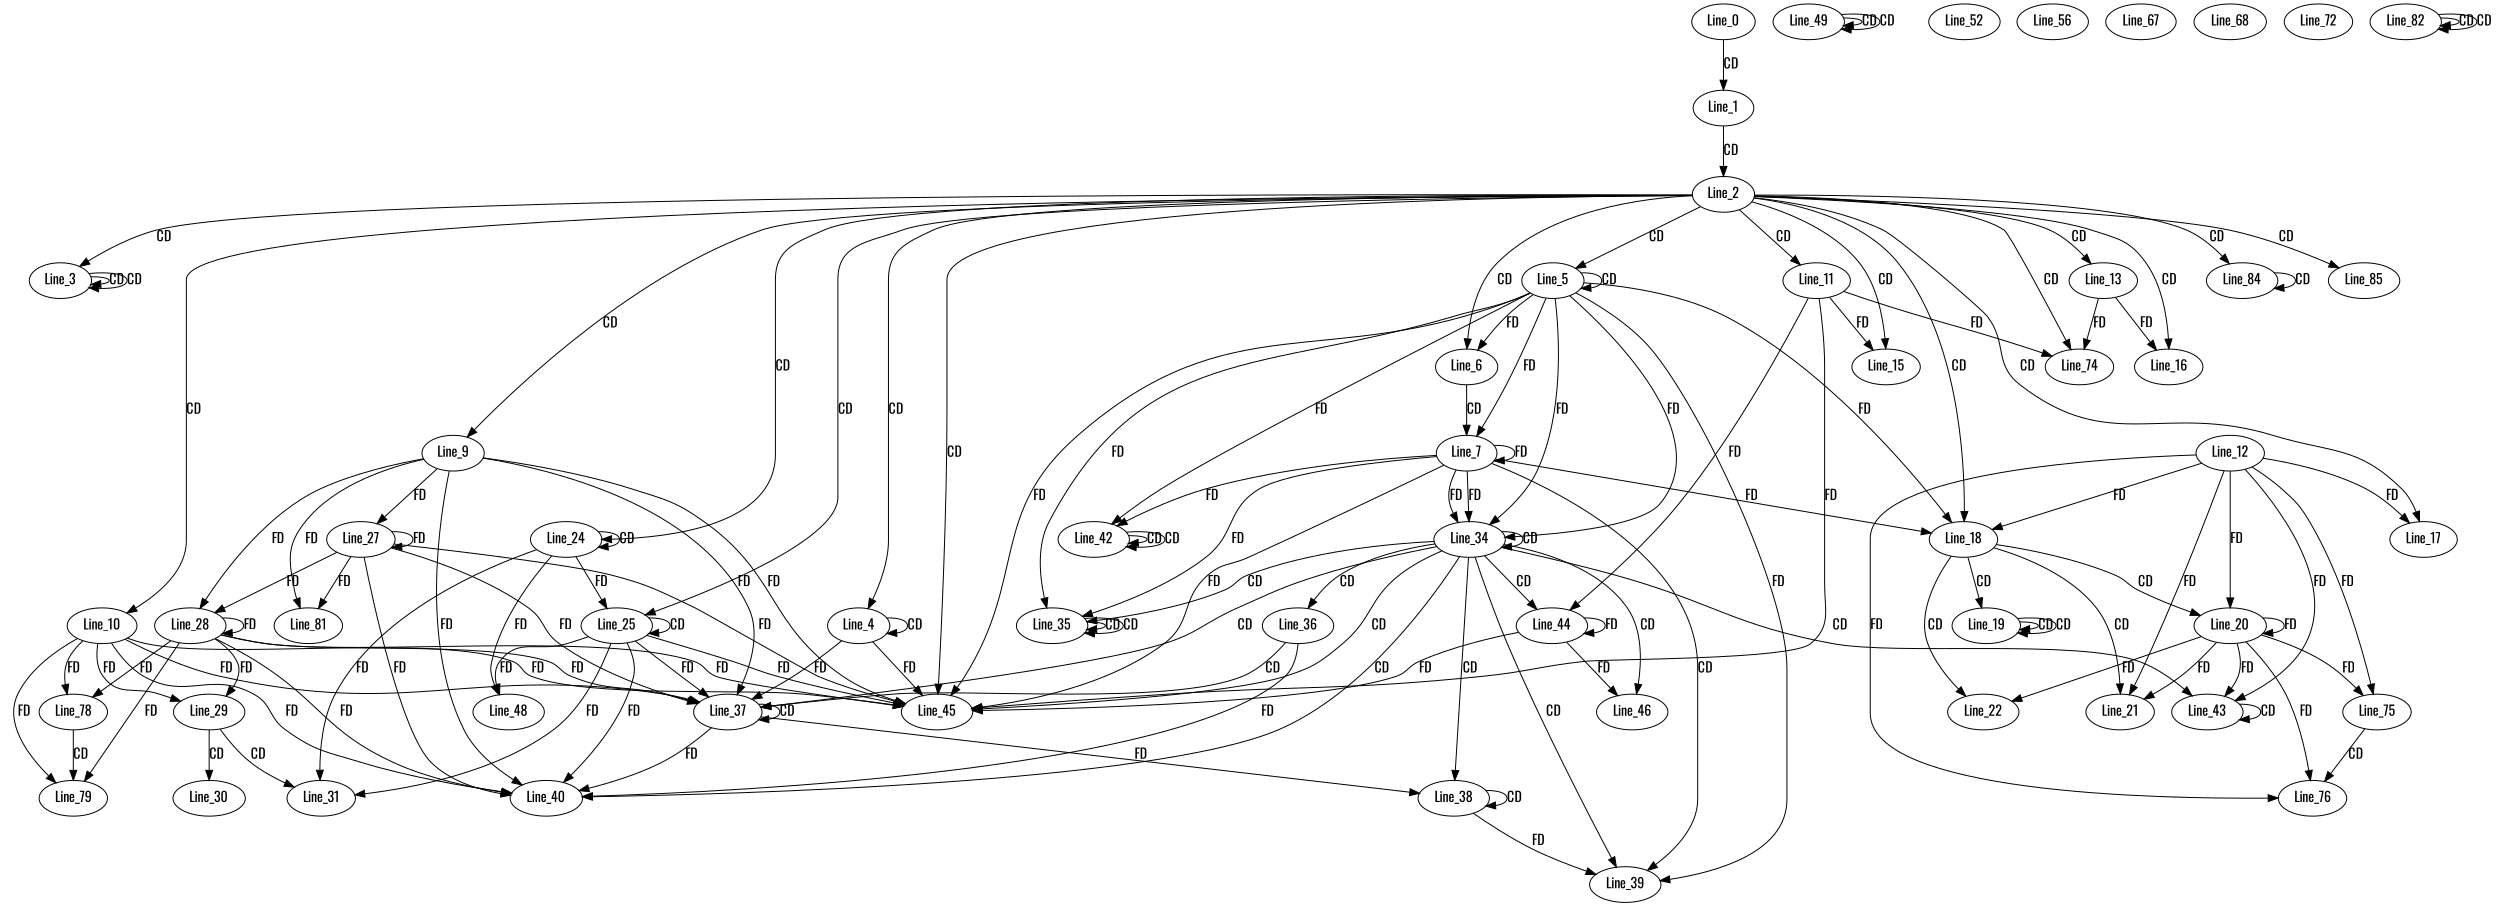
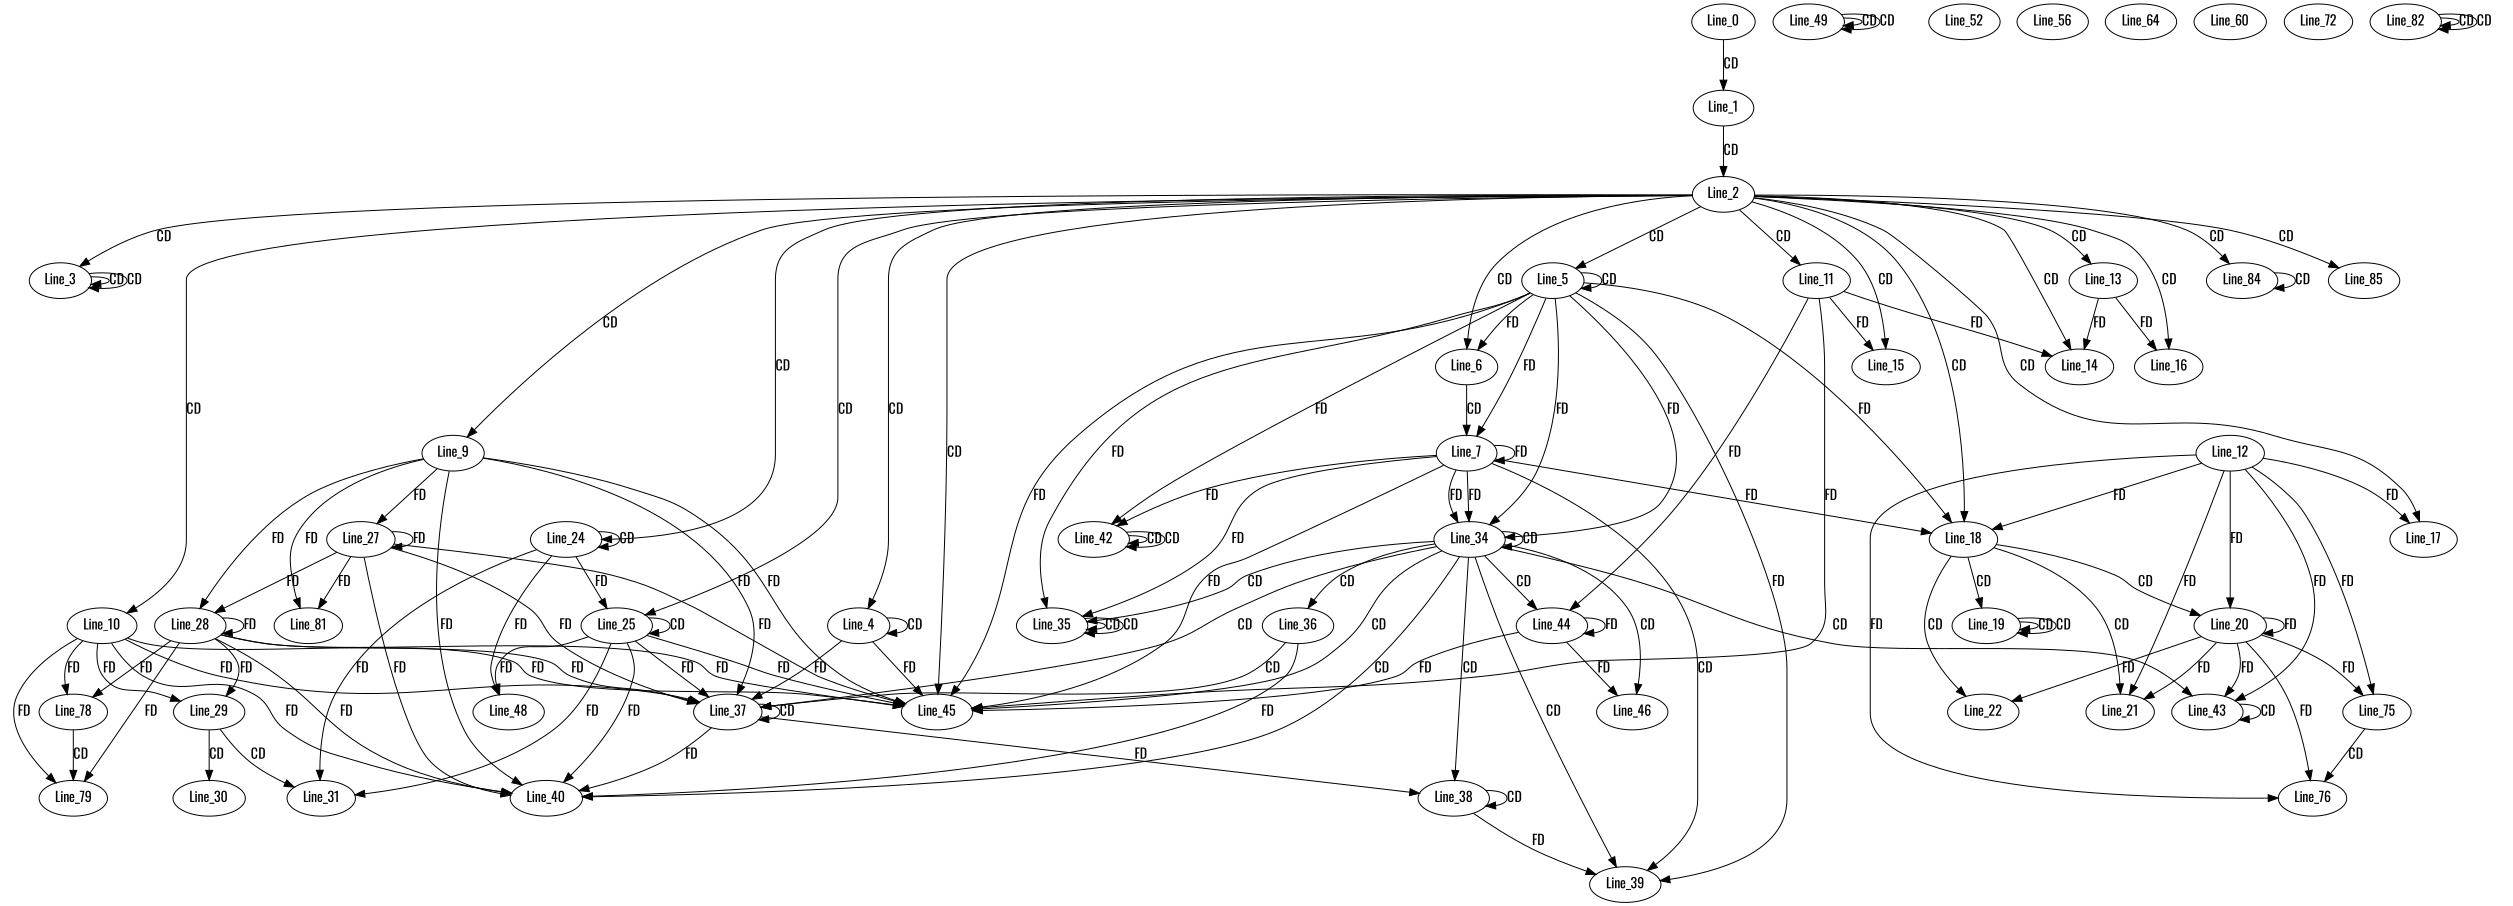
(2141, 22) -> (2141, 22)
(2230, 22) -> (2230, 22)
(2080, 367) -> (2080, 367)
